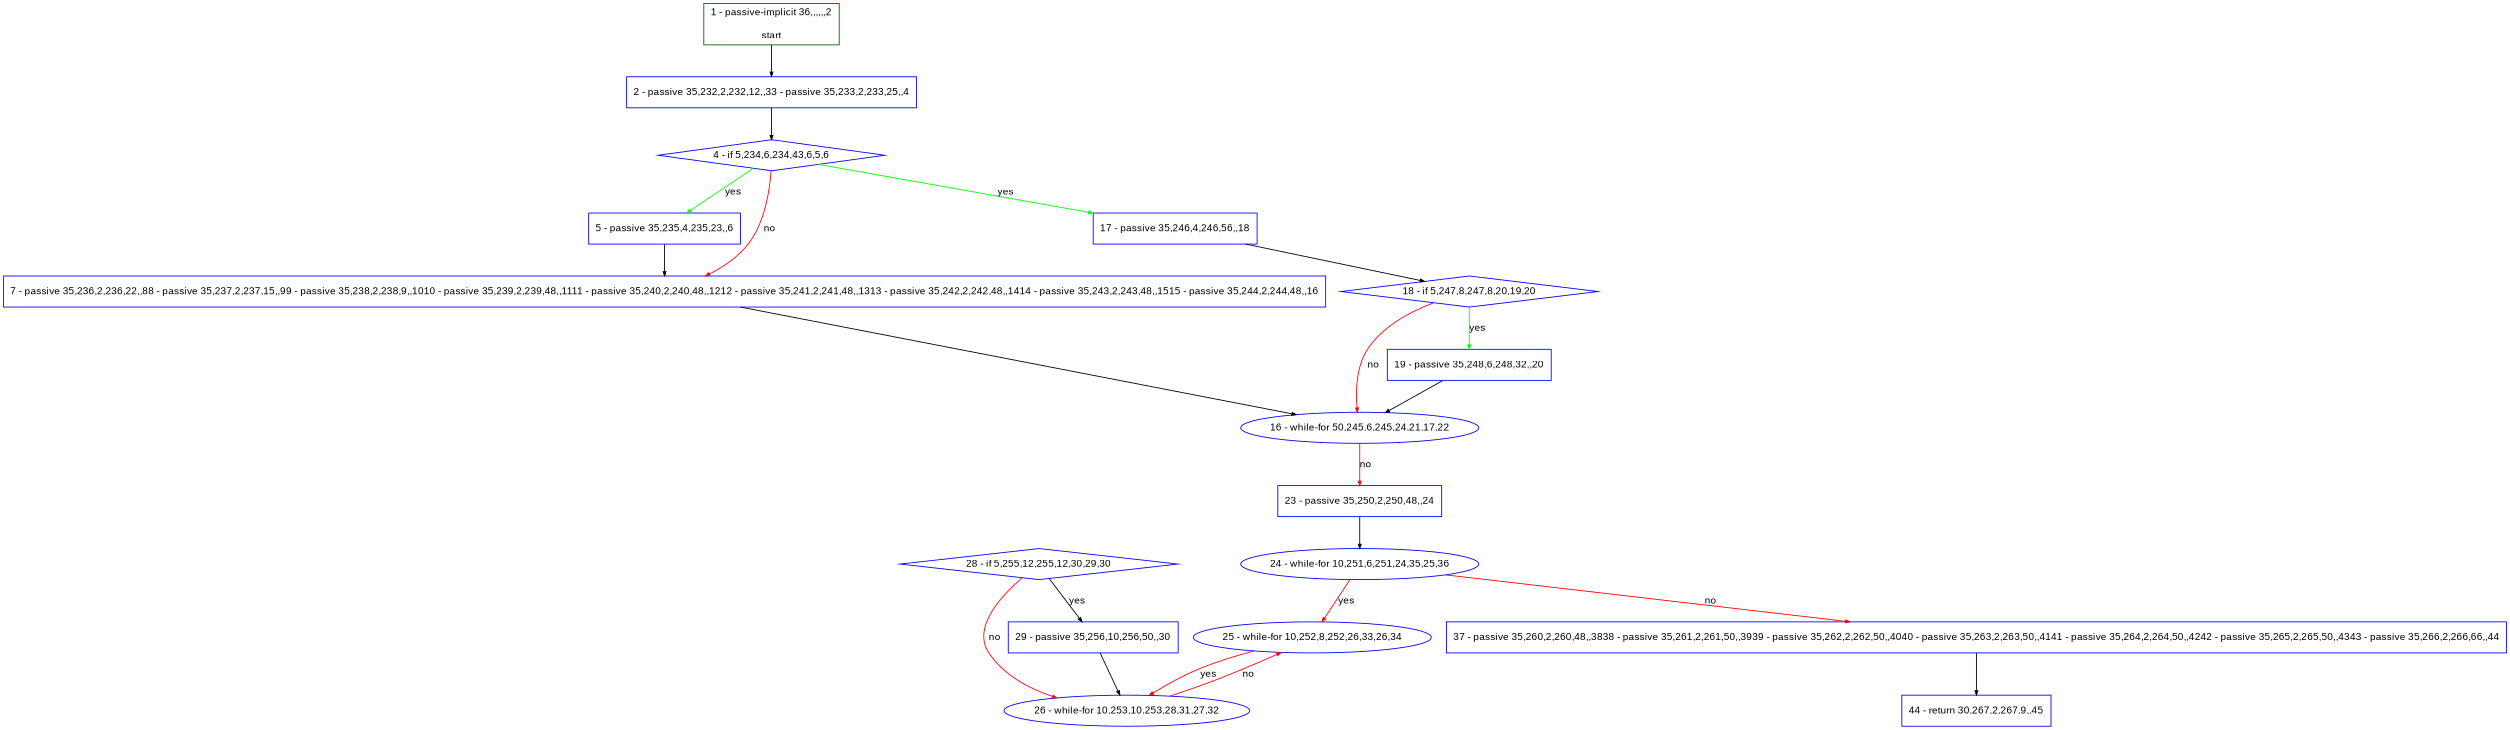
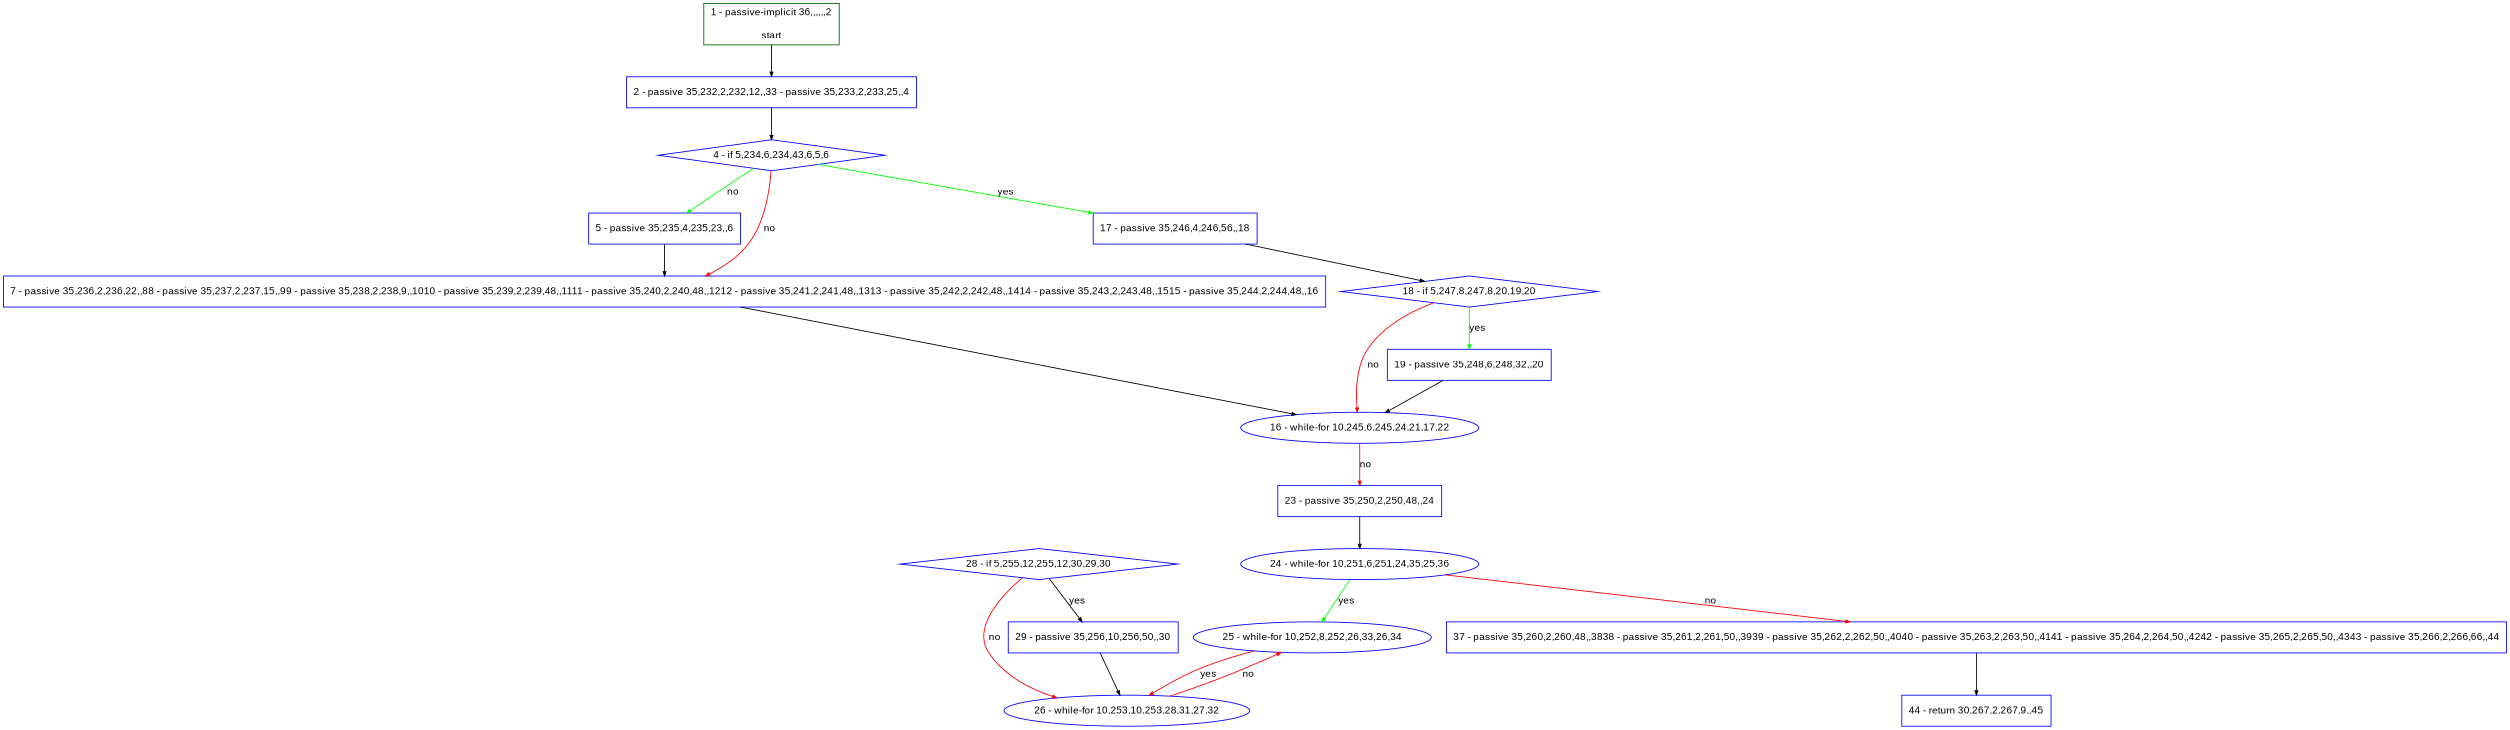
(733, 192) -> (733, 192)
(1360, 428) -> (1360, 428)
(1337, 599) -> (1337, 599)
